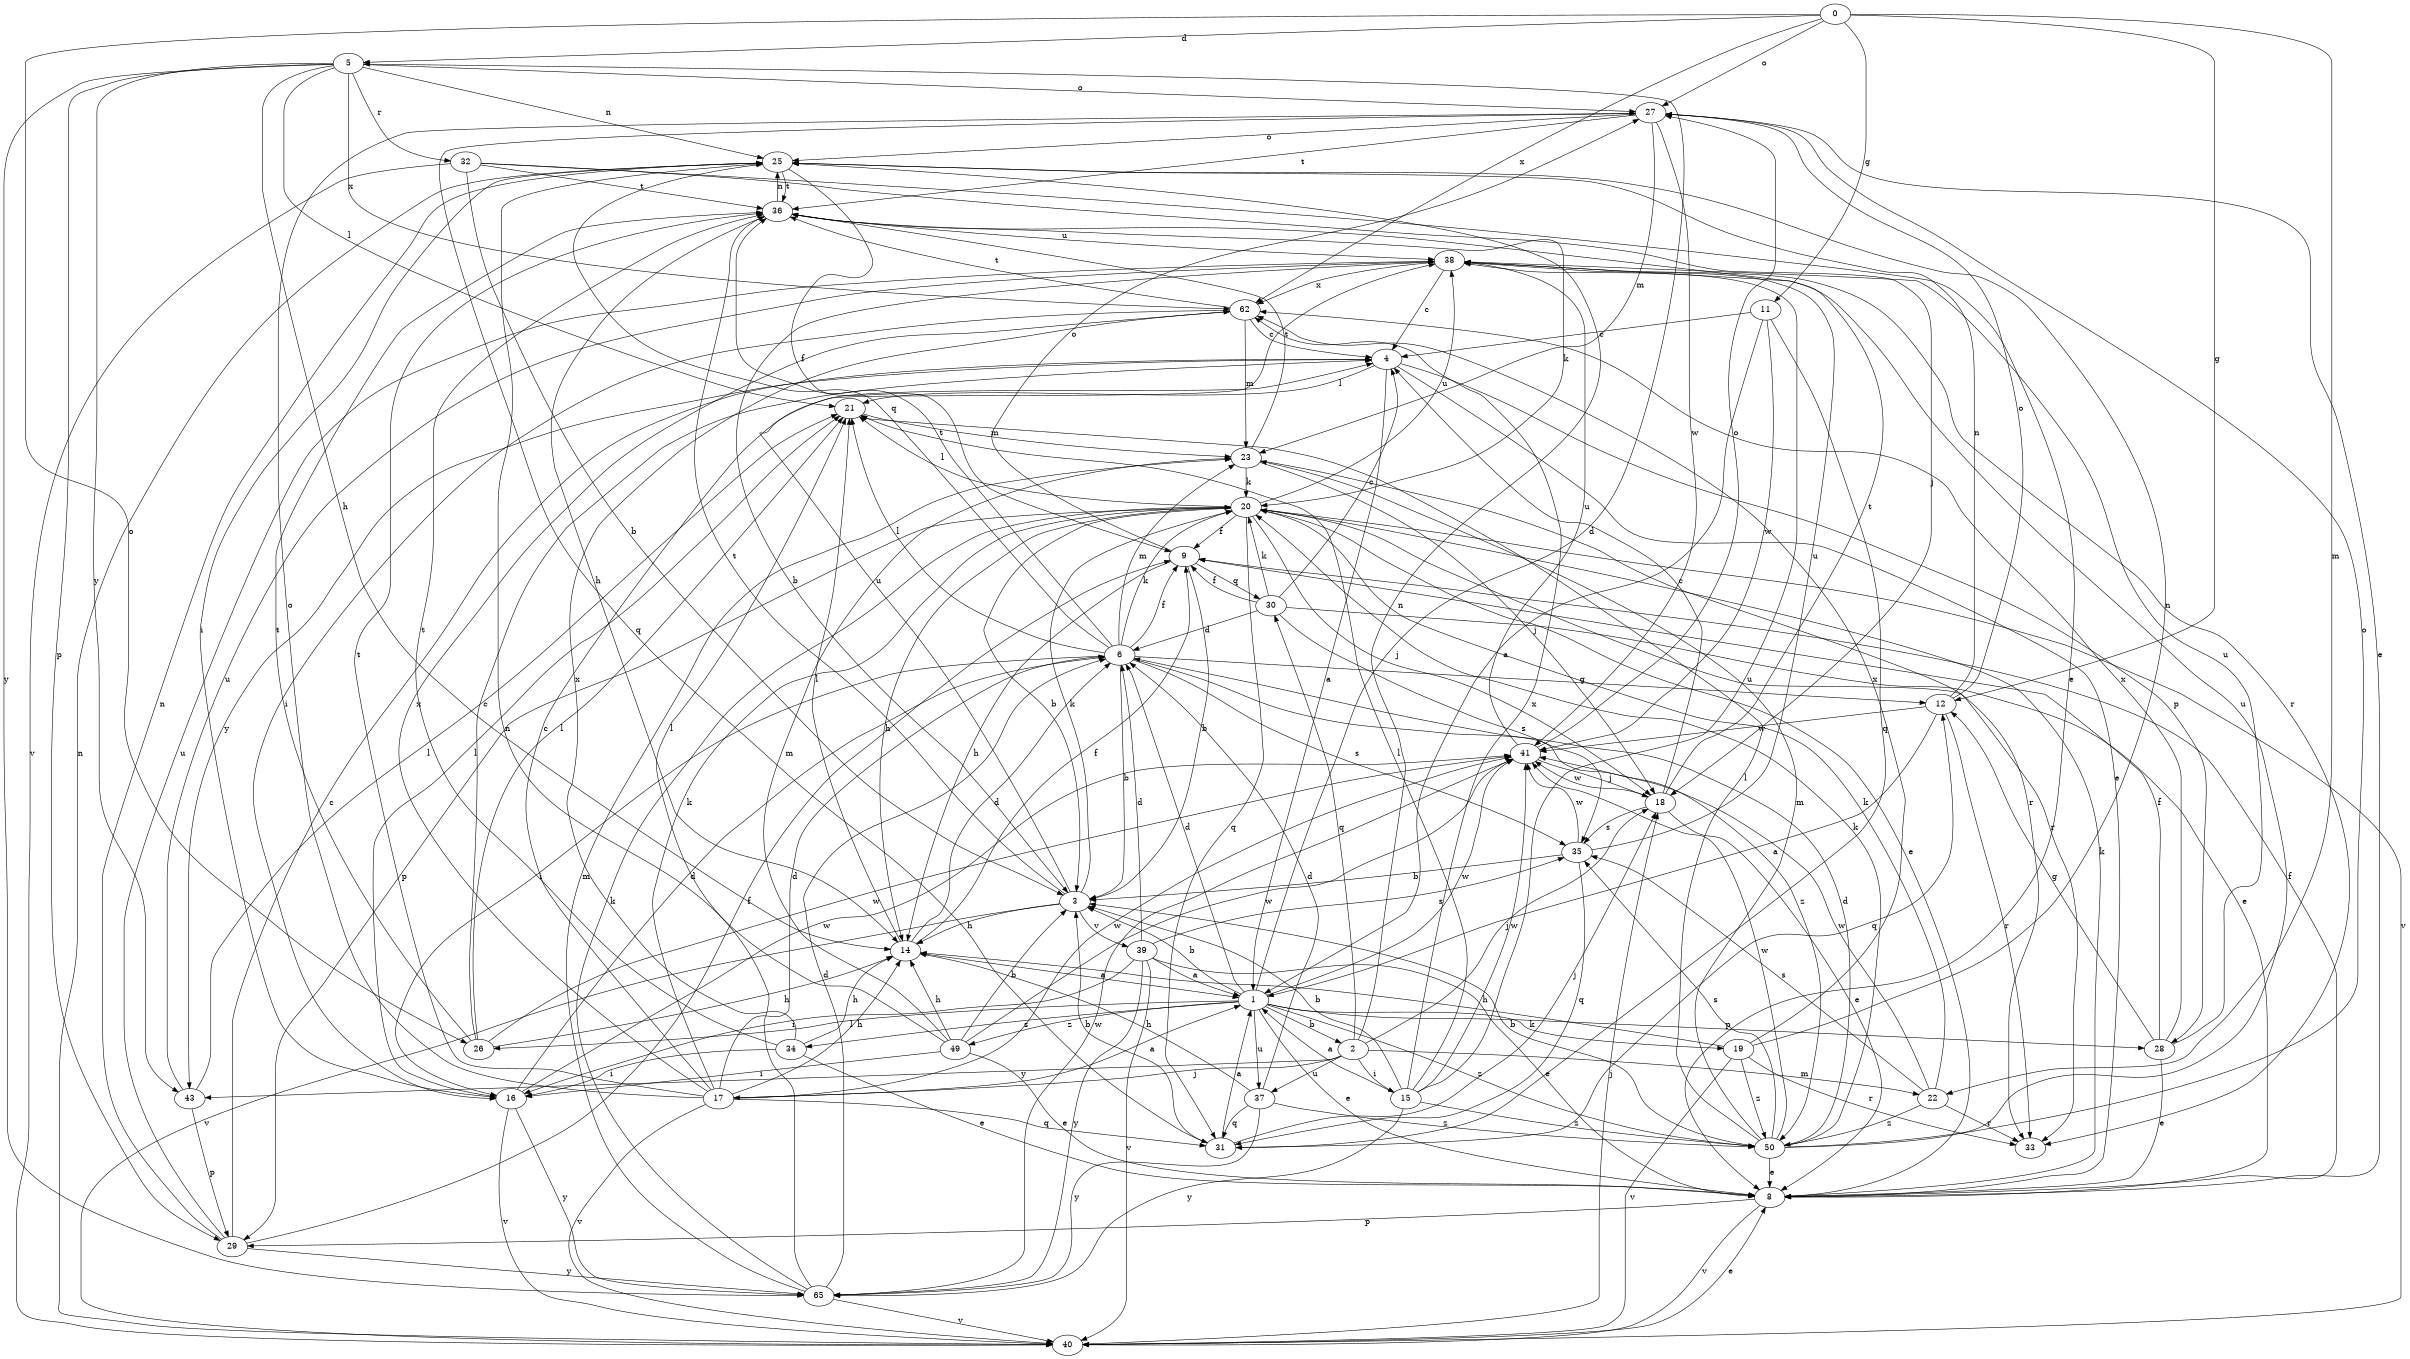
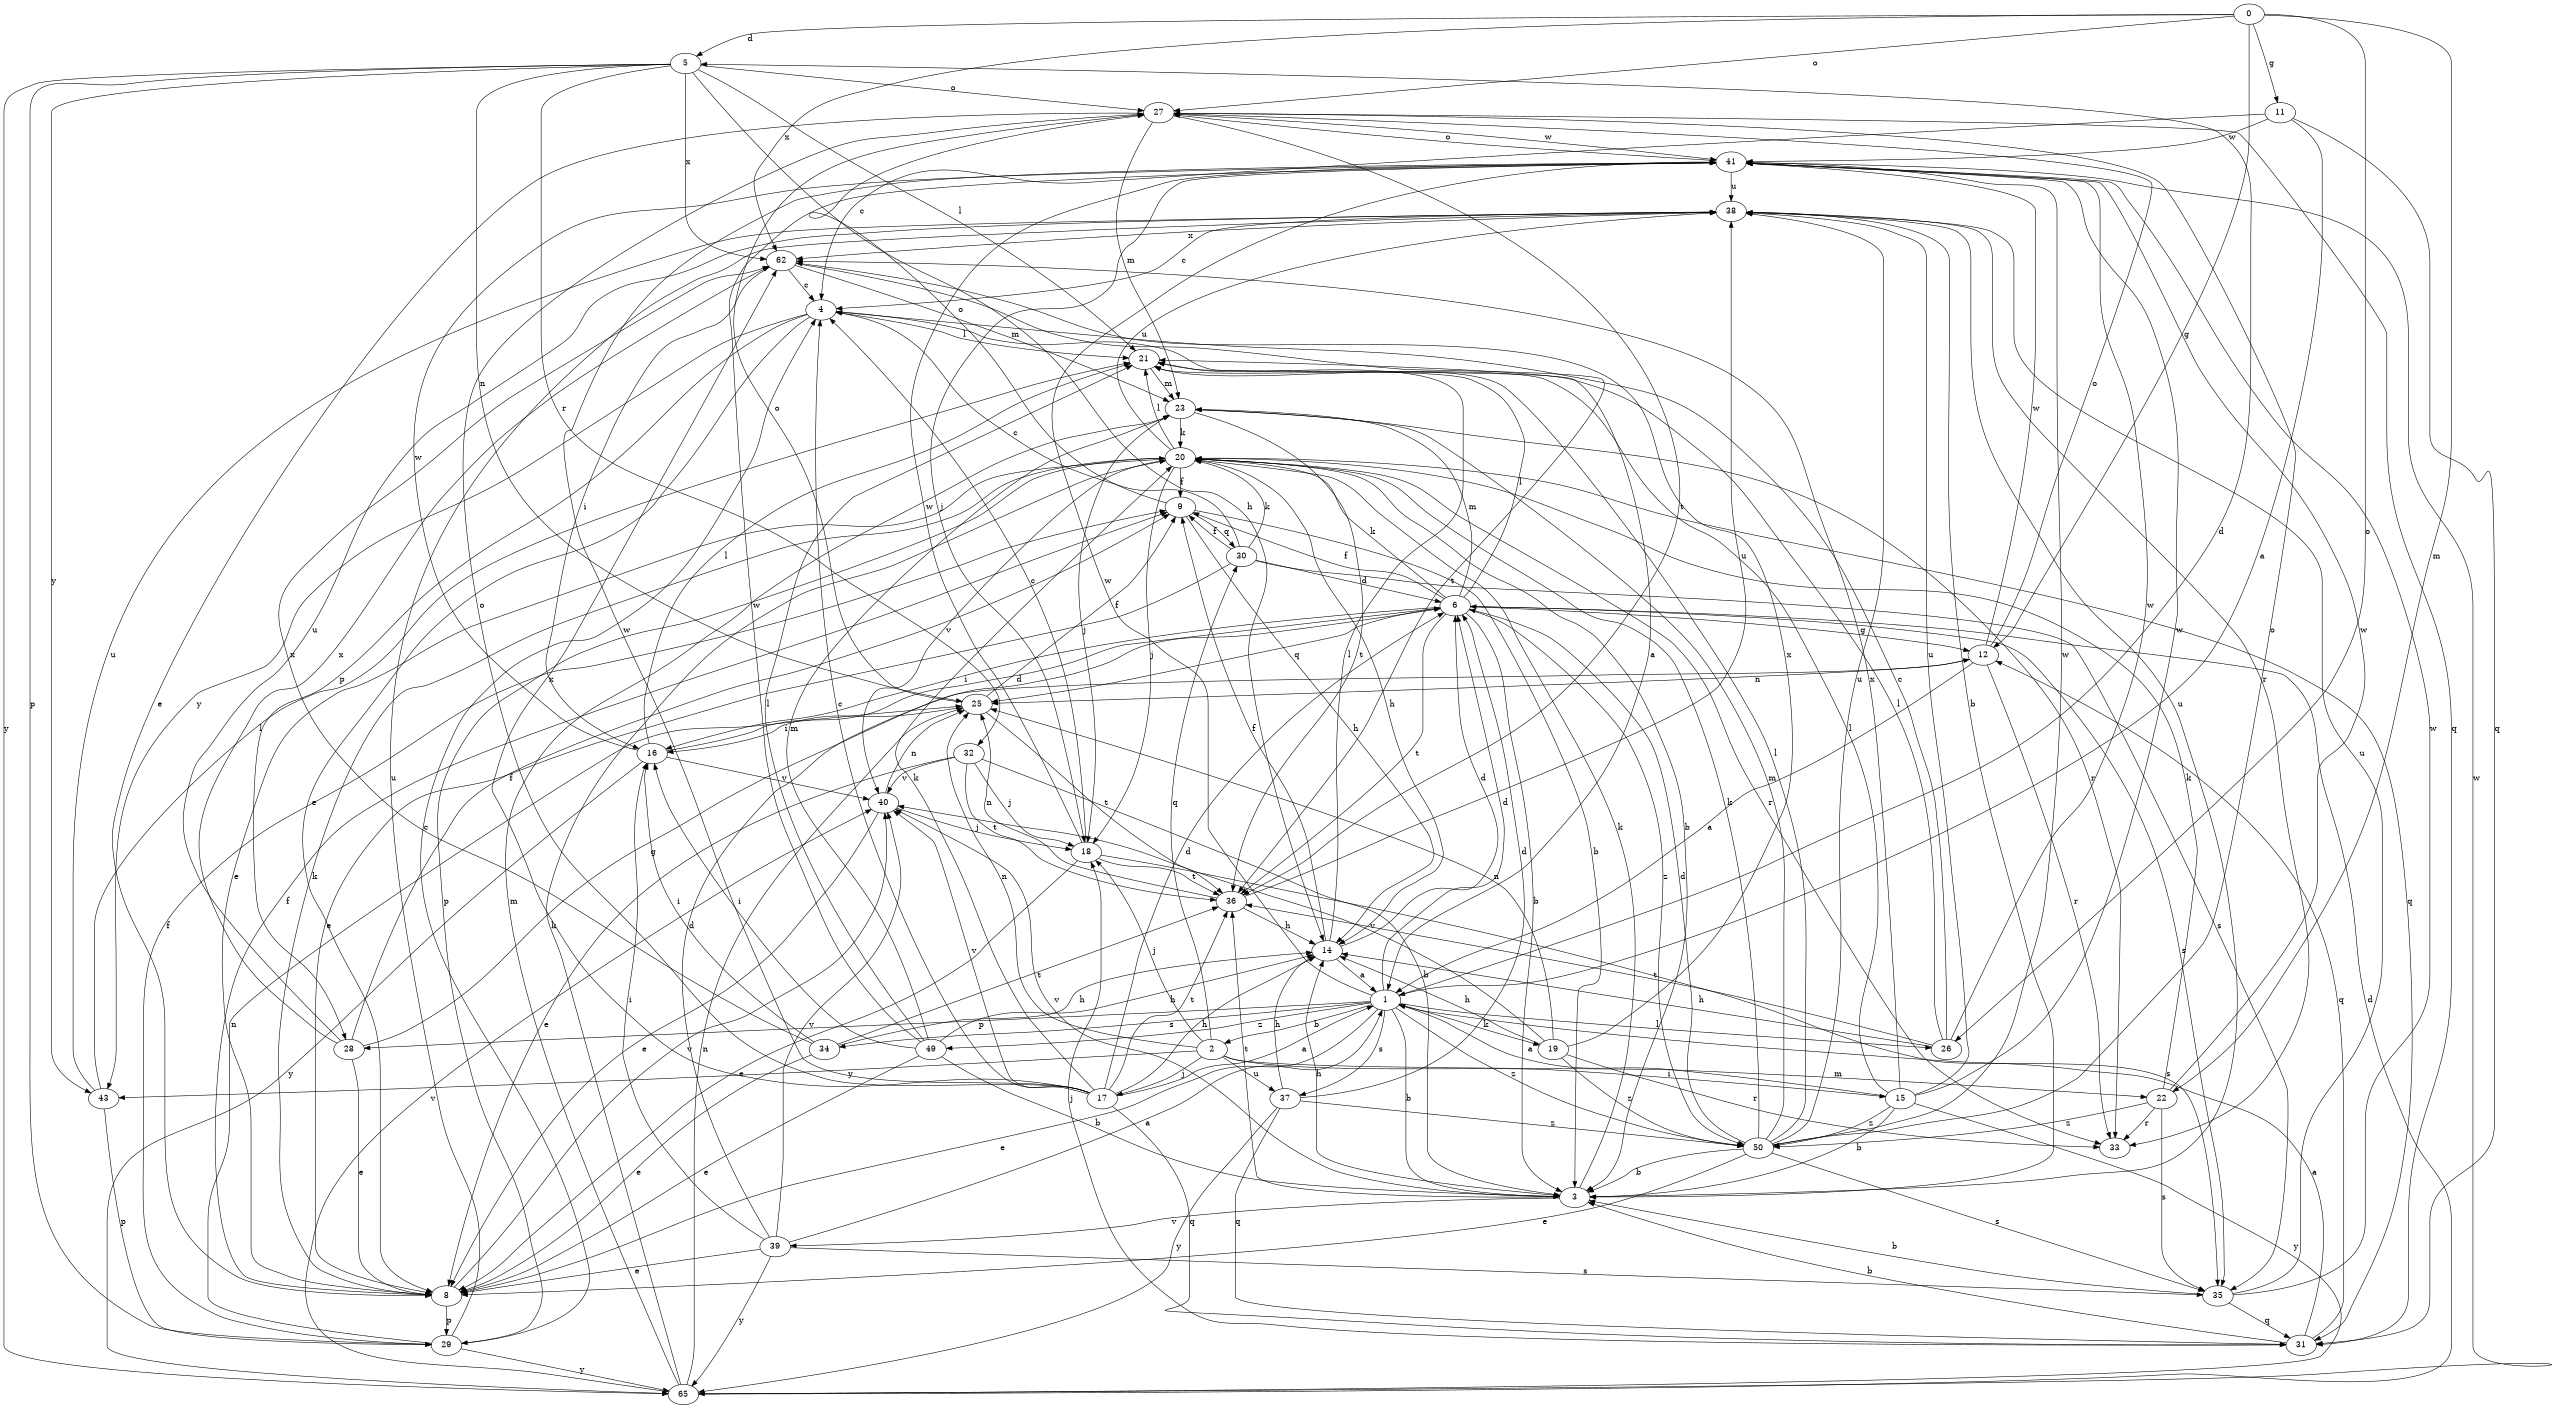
(1217, 137) -> (740, 357)
(1410, 246) -> none
(1260, 1049) -> (1381, 1049)
